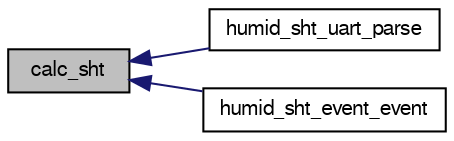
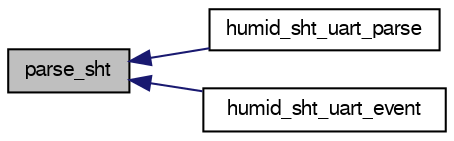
(69, 71) -> (69, 71)
(325, 110) -> (325, 110)
